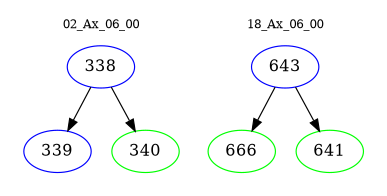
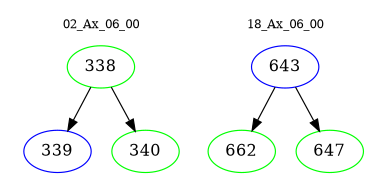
(101, 67) -> (101, 67)
(242, 151) -> (242, 151)
(330, 151) -> (330, 151)
